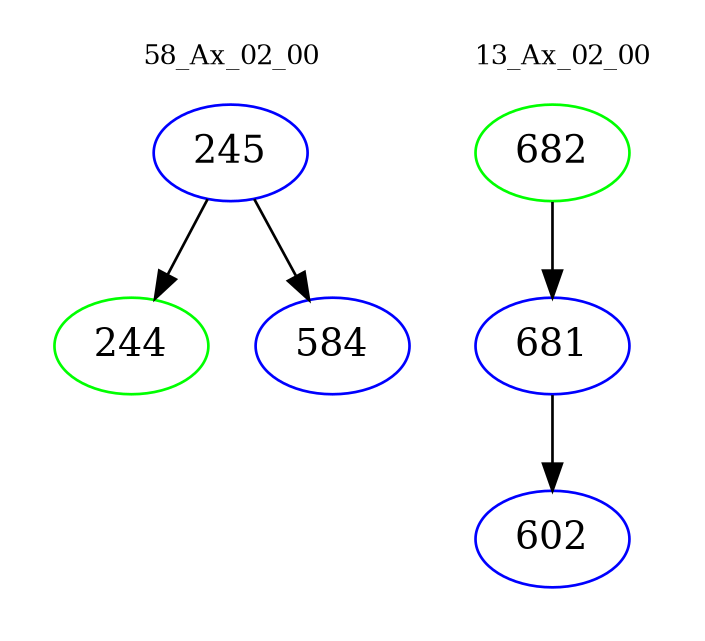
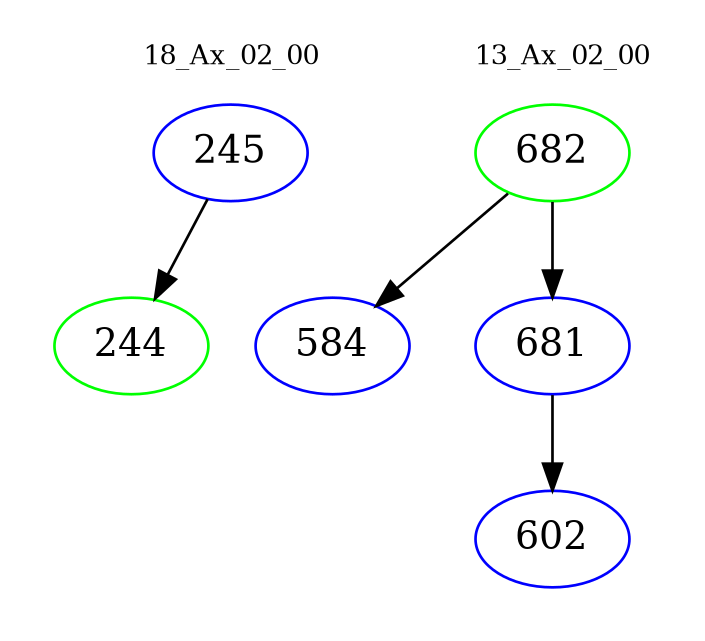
(232, 58) -> (232, 58)
(275, 237) -> (472, 224)
